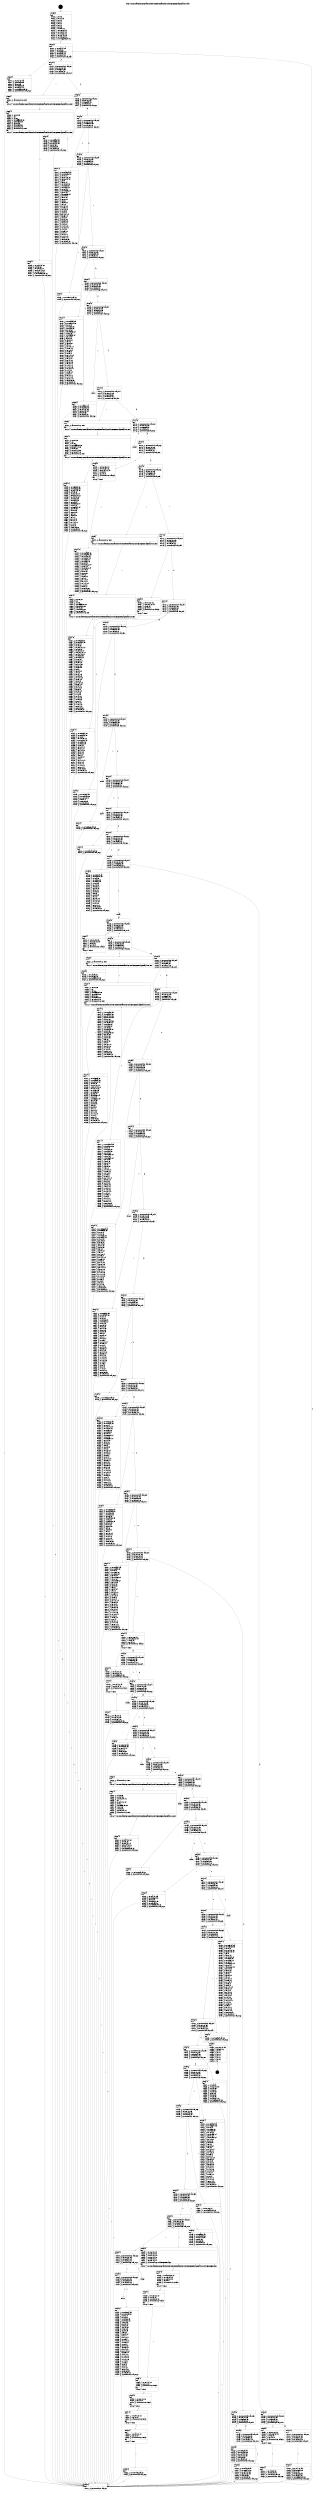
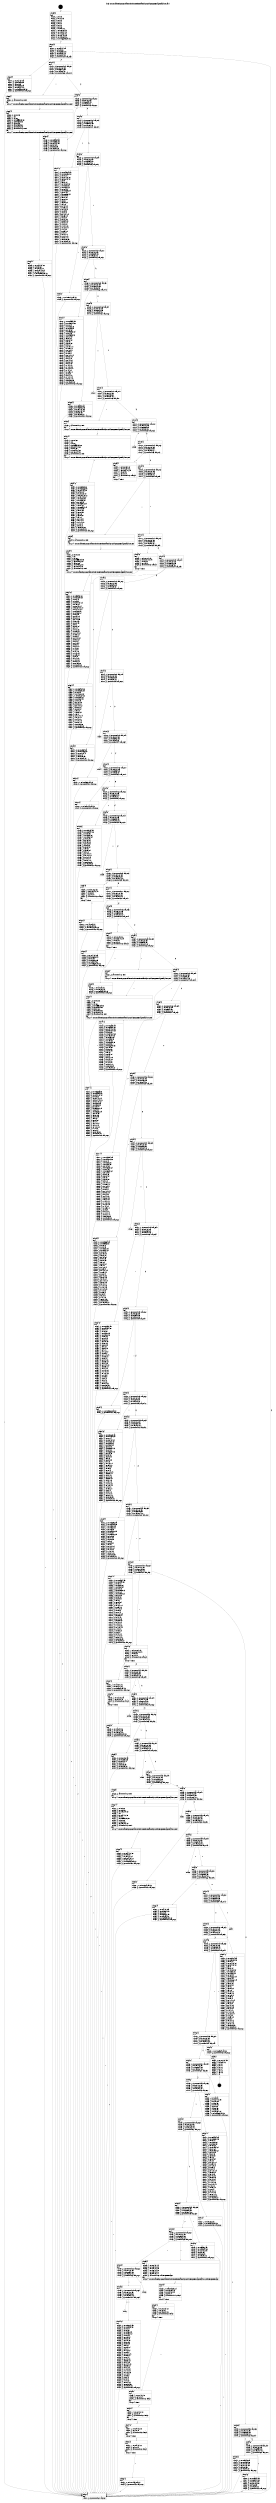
(86, 571) -> none
(118, 917) -> (118, 902)
